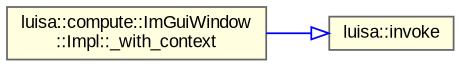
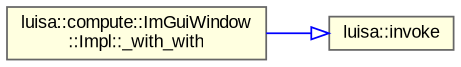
(137, 33) -> (137, 33)
